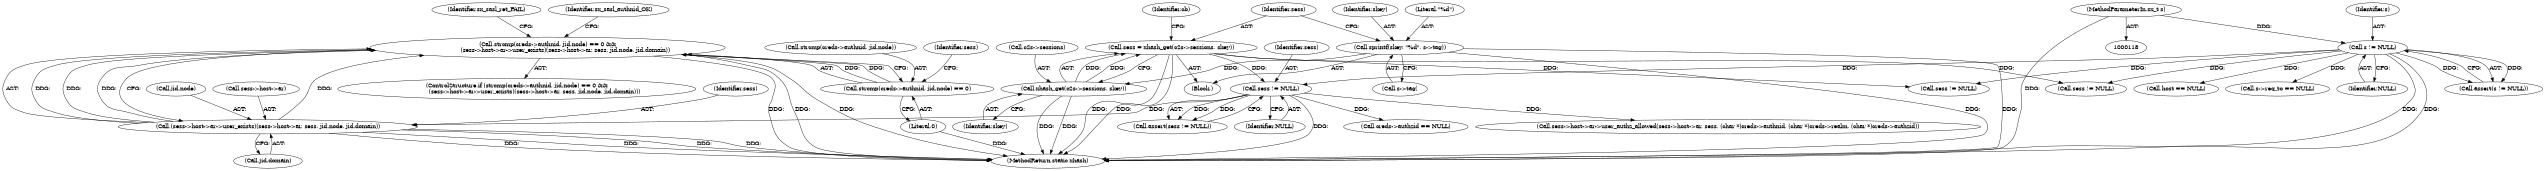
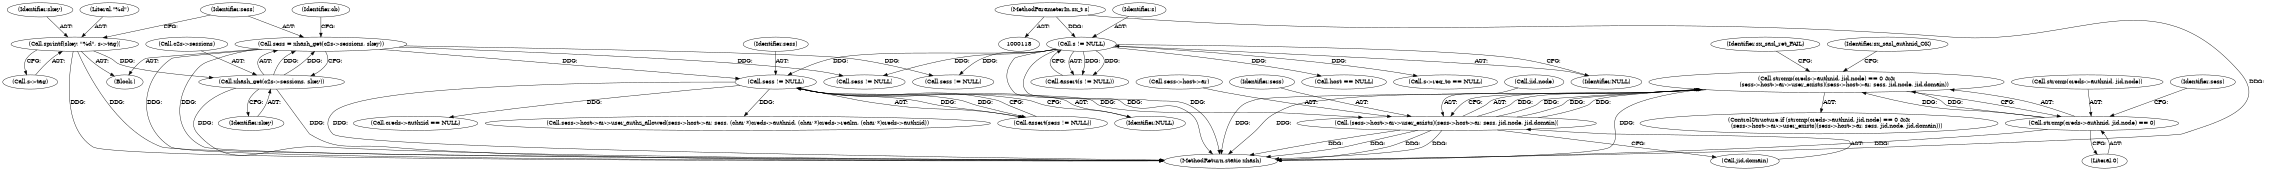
(980, 143) -> (1722, 149)
